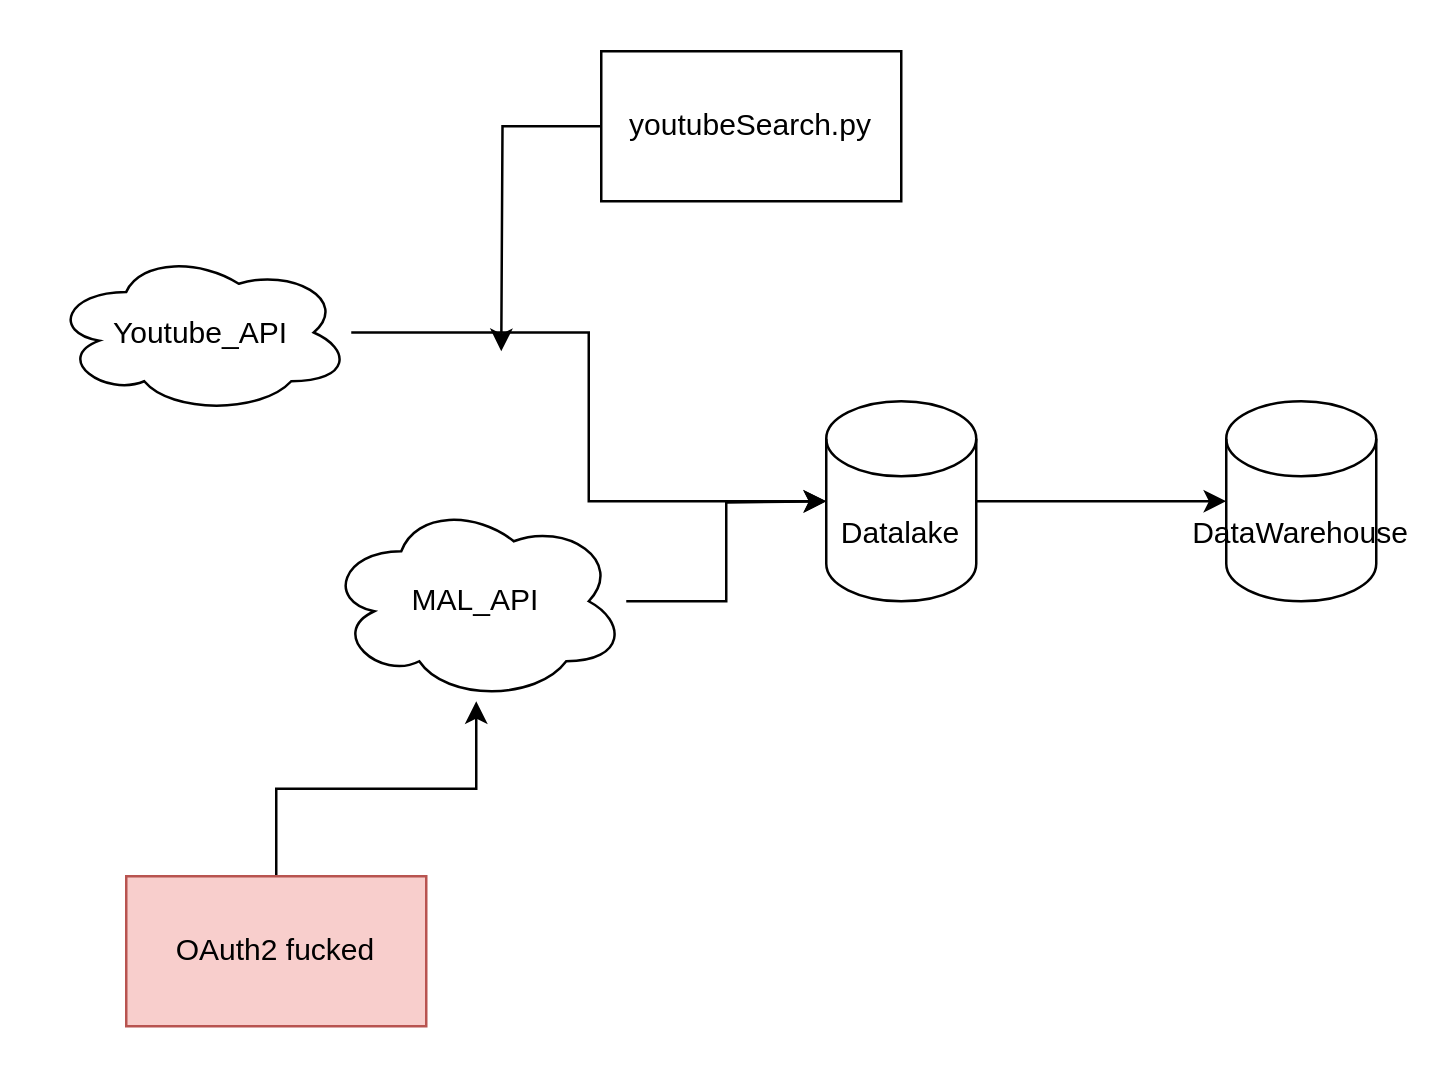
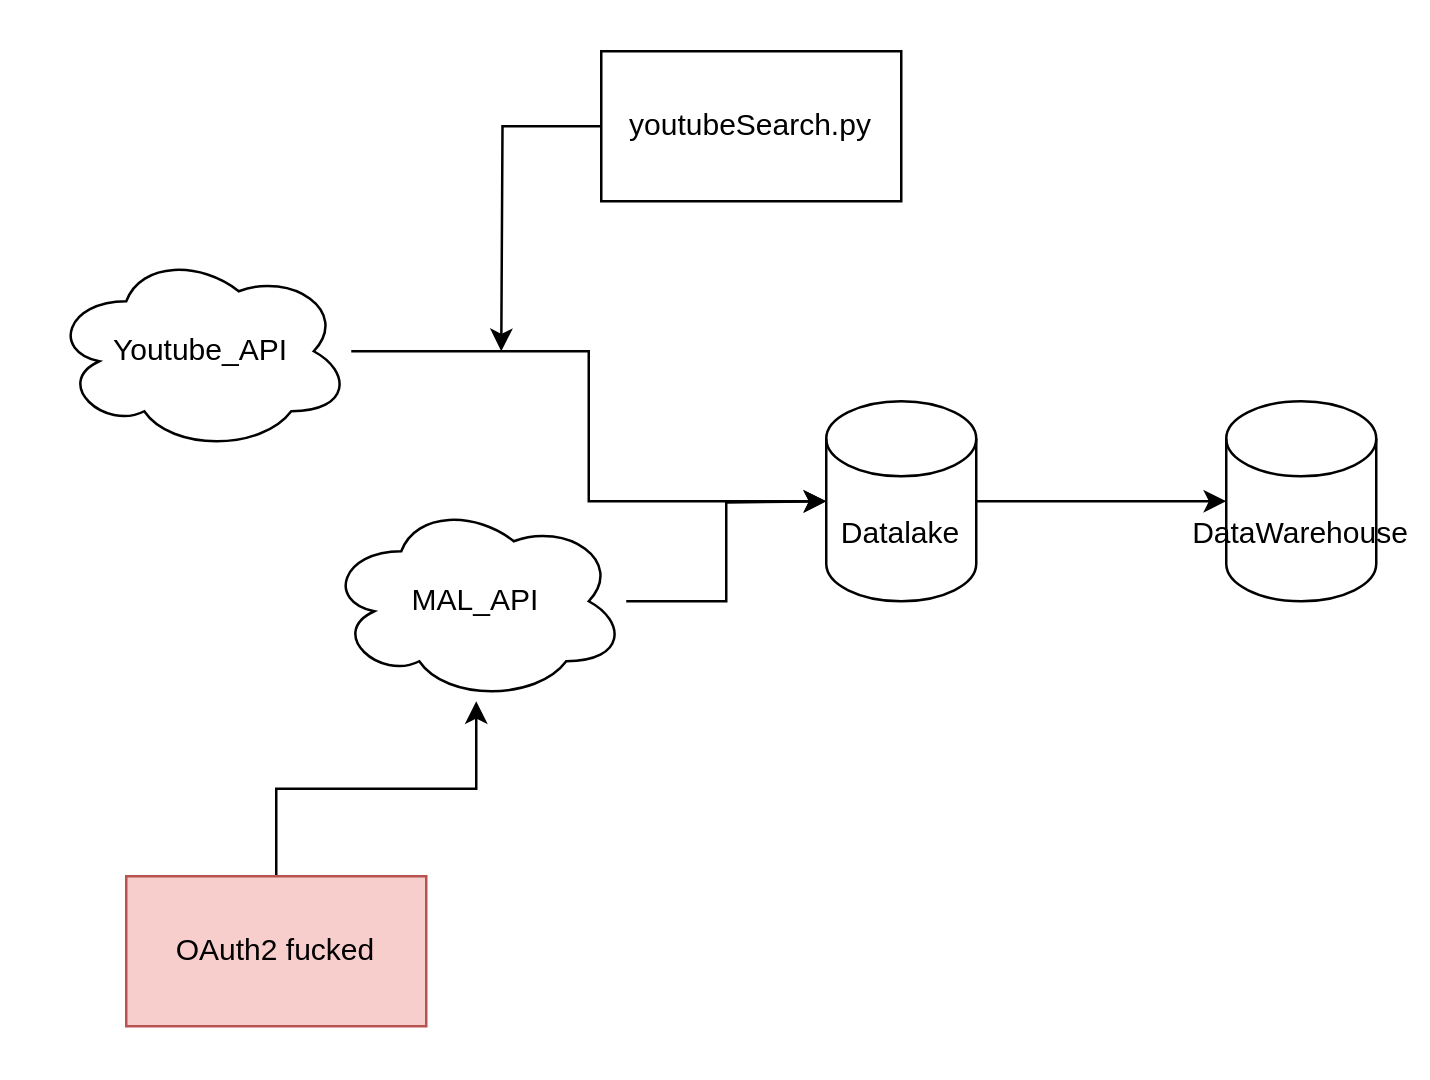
(201, 333) -> (201, 351)
